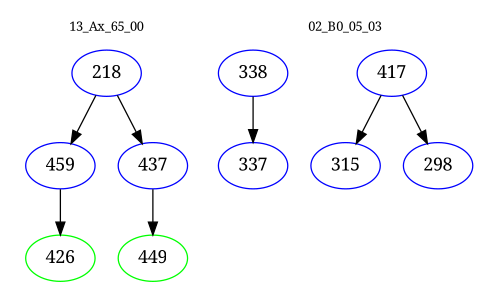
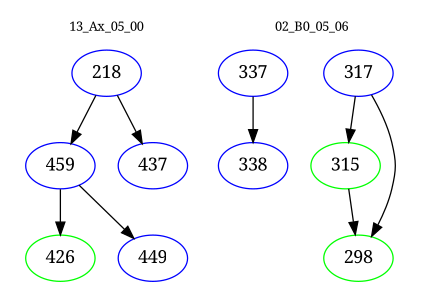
(107, 28) -> (107, 28)
(346, 28) -> (312, 28)
(392, 73) -> (358, 73)
(253, 113) -> (253, 113)
(346, 166) -> (346, 166)
(438, 166) -> (358, 258)
none -> (351, 205)
(153, 206) -> (102, 207)
(153, 258) -> (153, 258)
